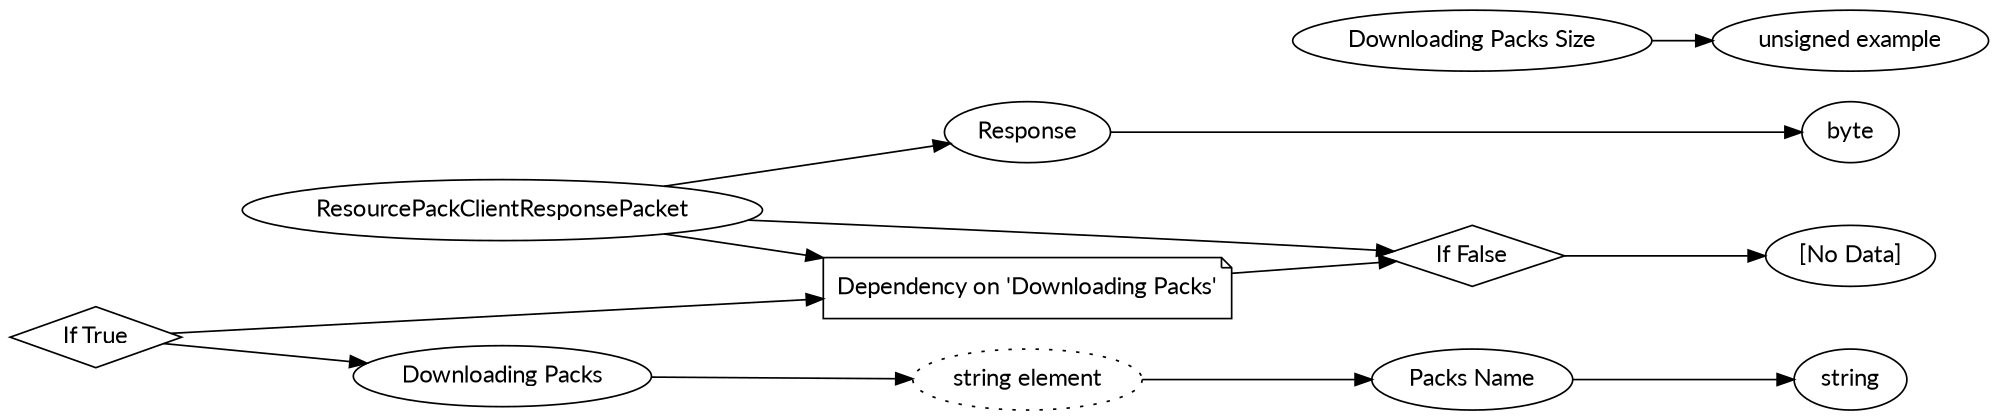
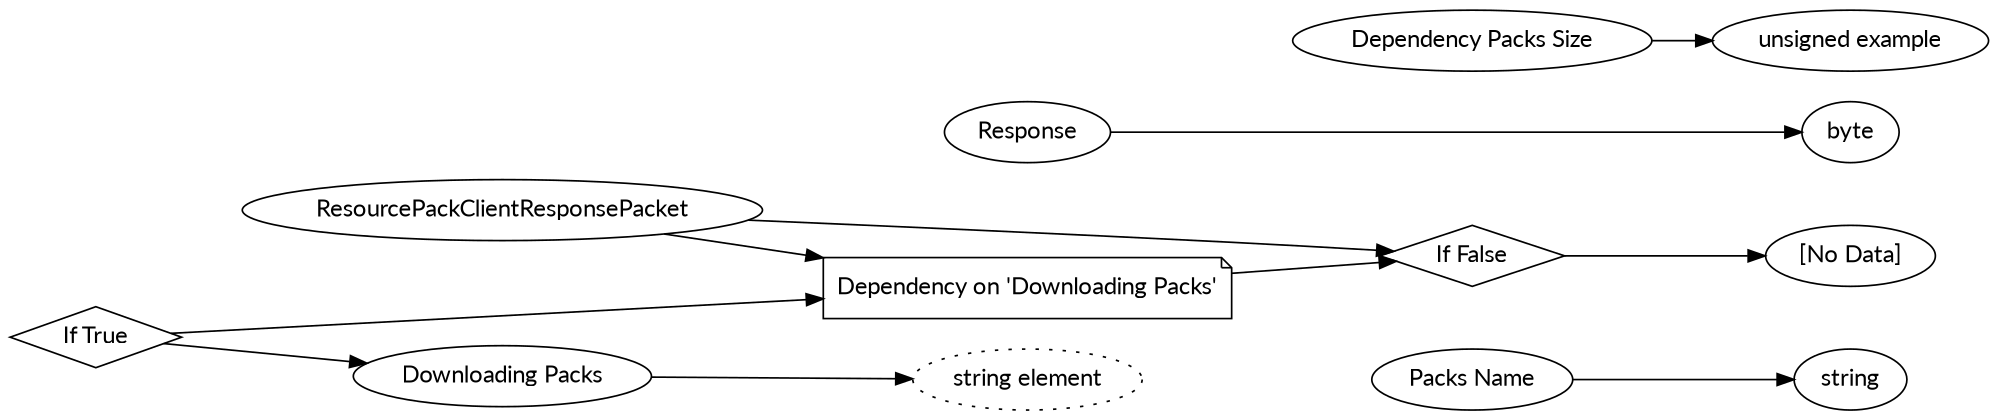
(1472, 41) -> (1472, 41)
(799, 166) -> none
(1249, 380) -> none
